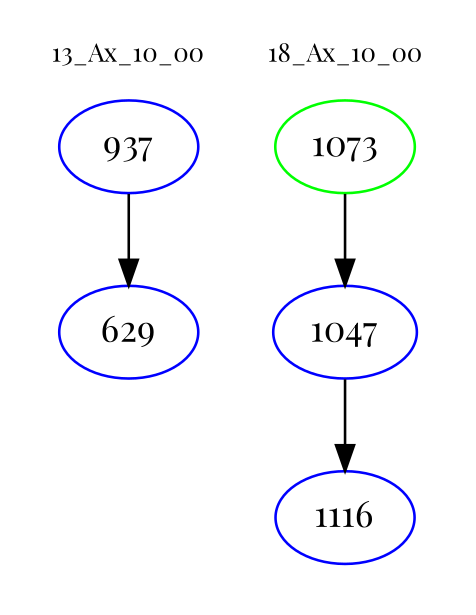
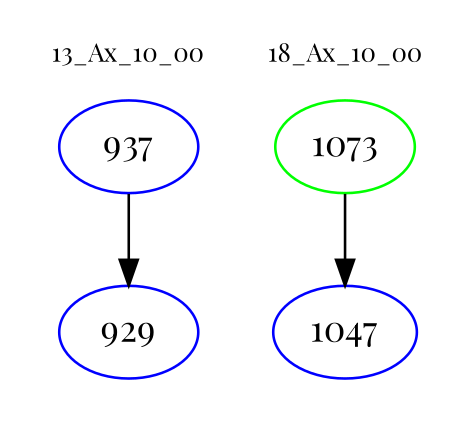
(129, 332) -> (129, 332)
(345, 518) -> none
